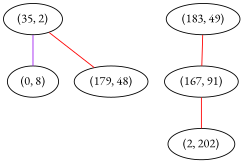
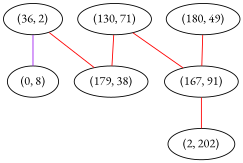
(33, 19) -> (33, 19)
none -> (115, 19)
(203, 19) -> (203, 19)
(111, 82) -> (111, 82)
